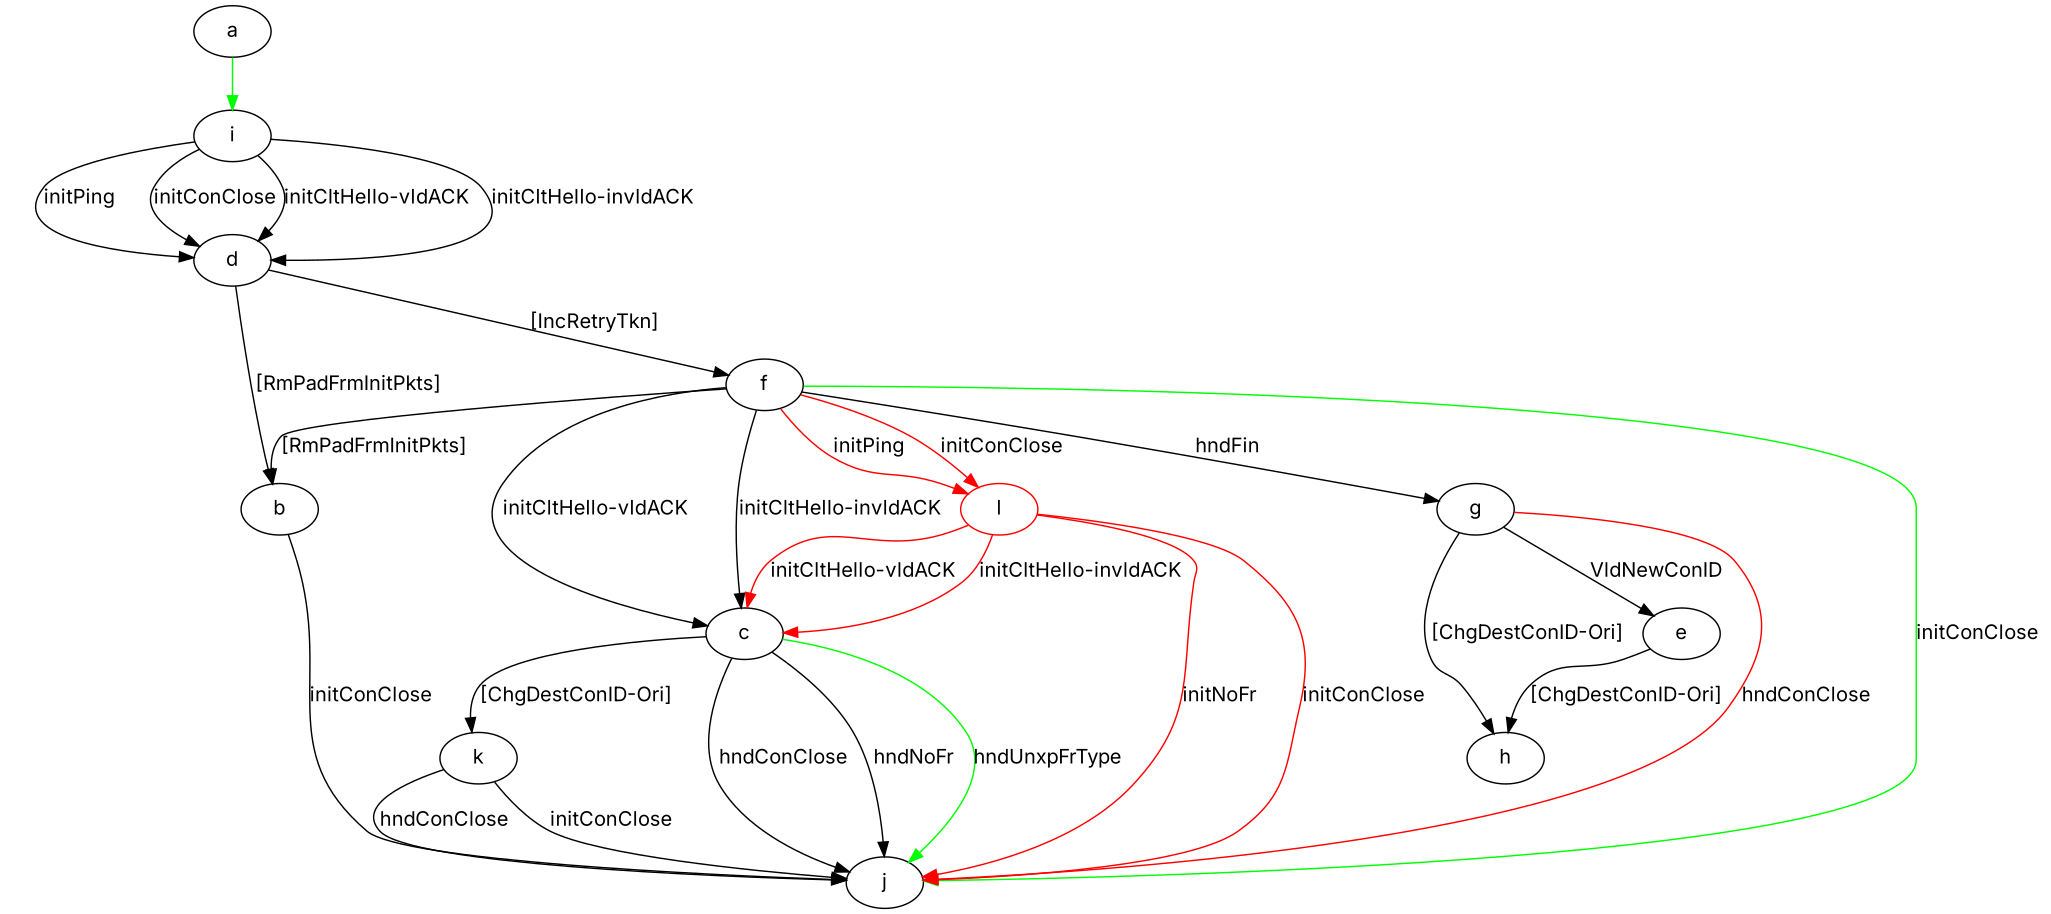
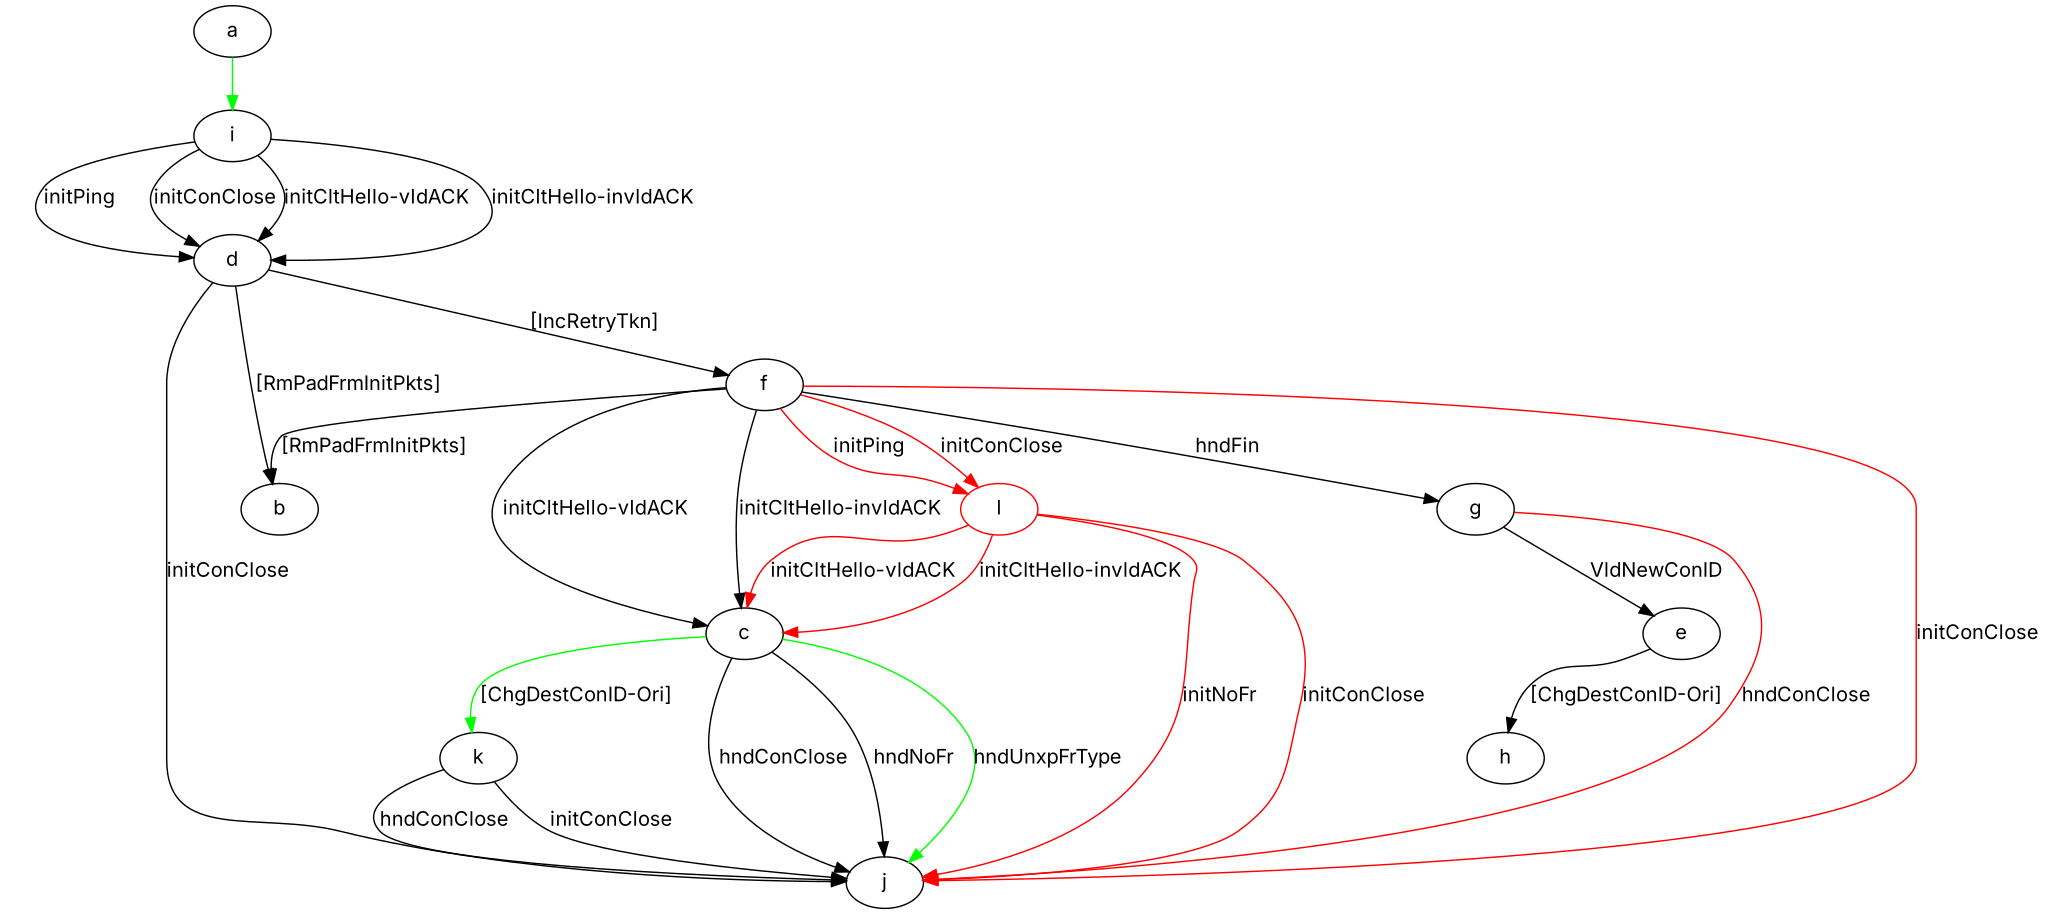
(1916, 566) -> (1916, 566)
(1425, 635) -> none
(572, 651) -> (572, 651)
(365, 830) -> (239, 821)
